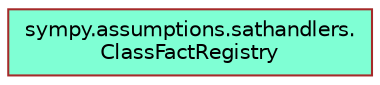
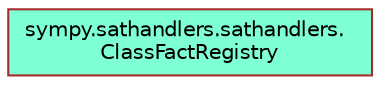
(190, 42) -> (190, 42)
